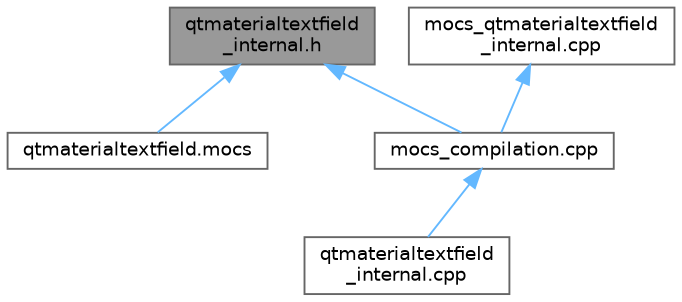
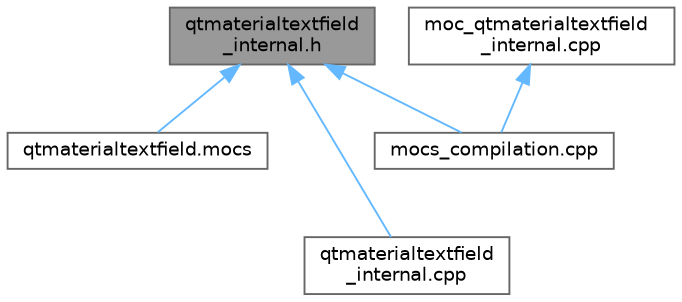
(542, 36) -> (542, 36)
(449, 211) -> (345, 159)
